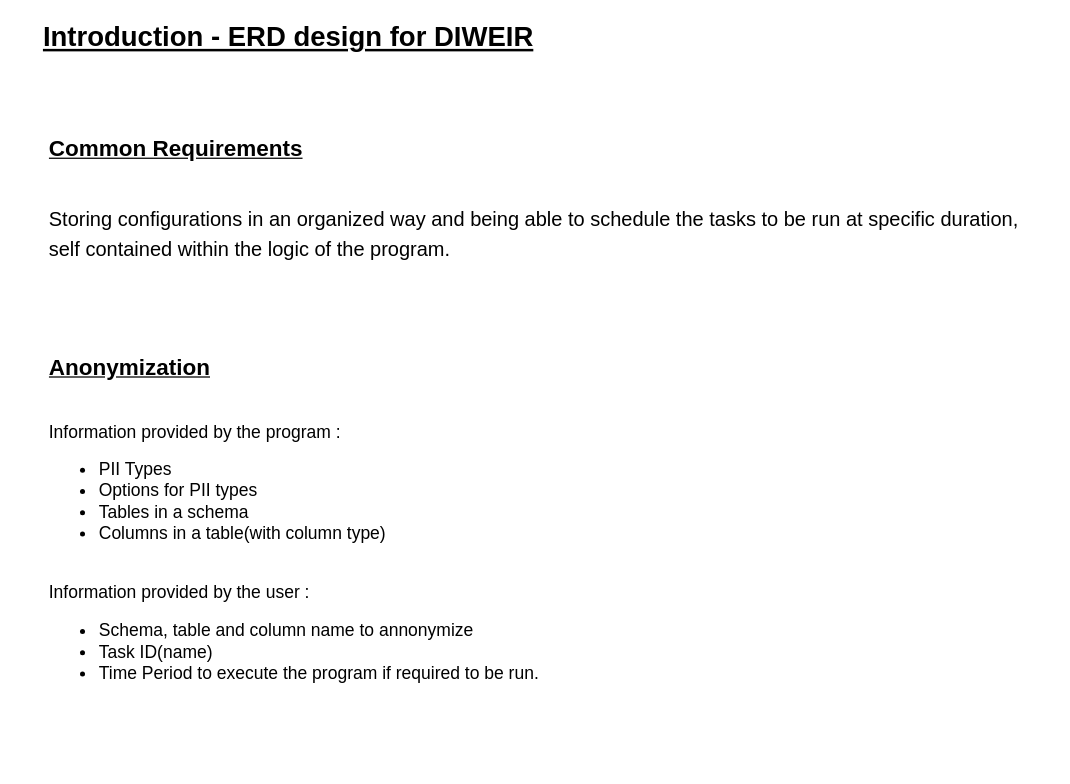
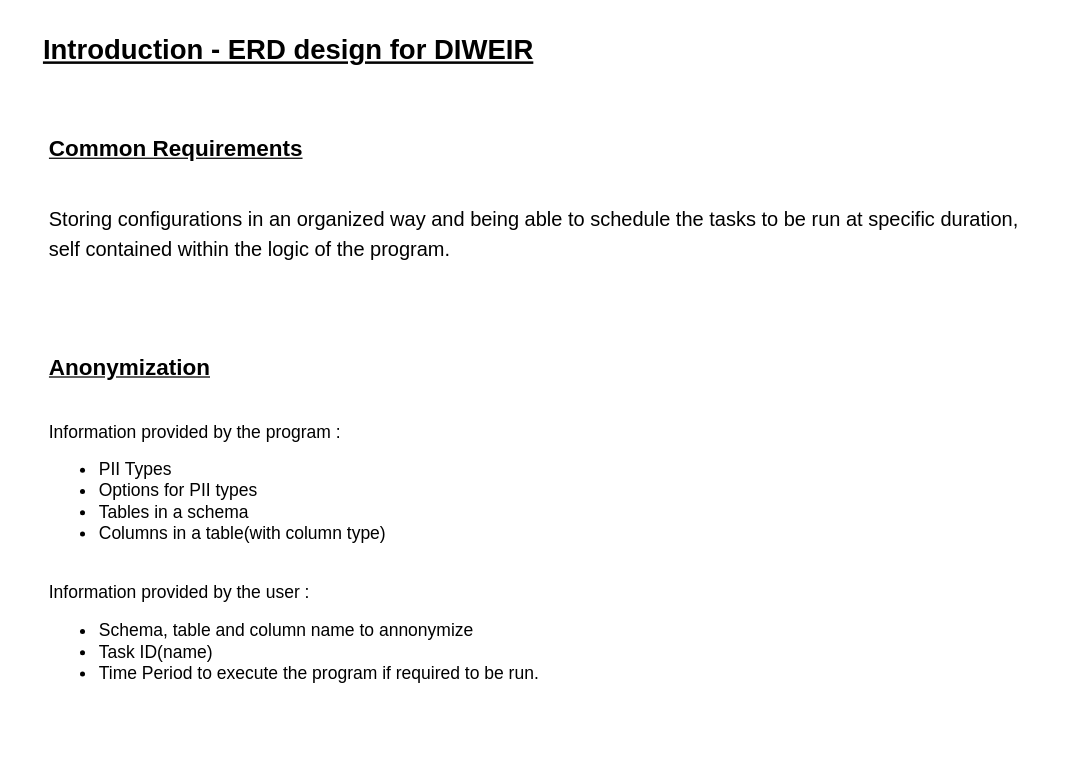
(288, 38) -> (288, 51)
